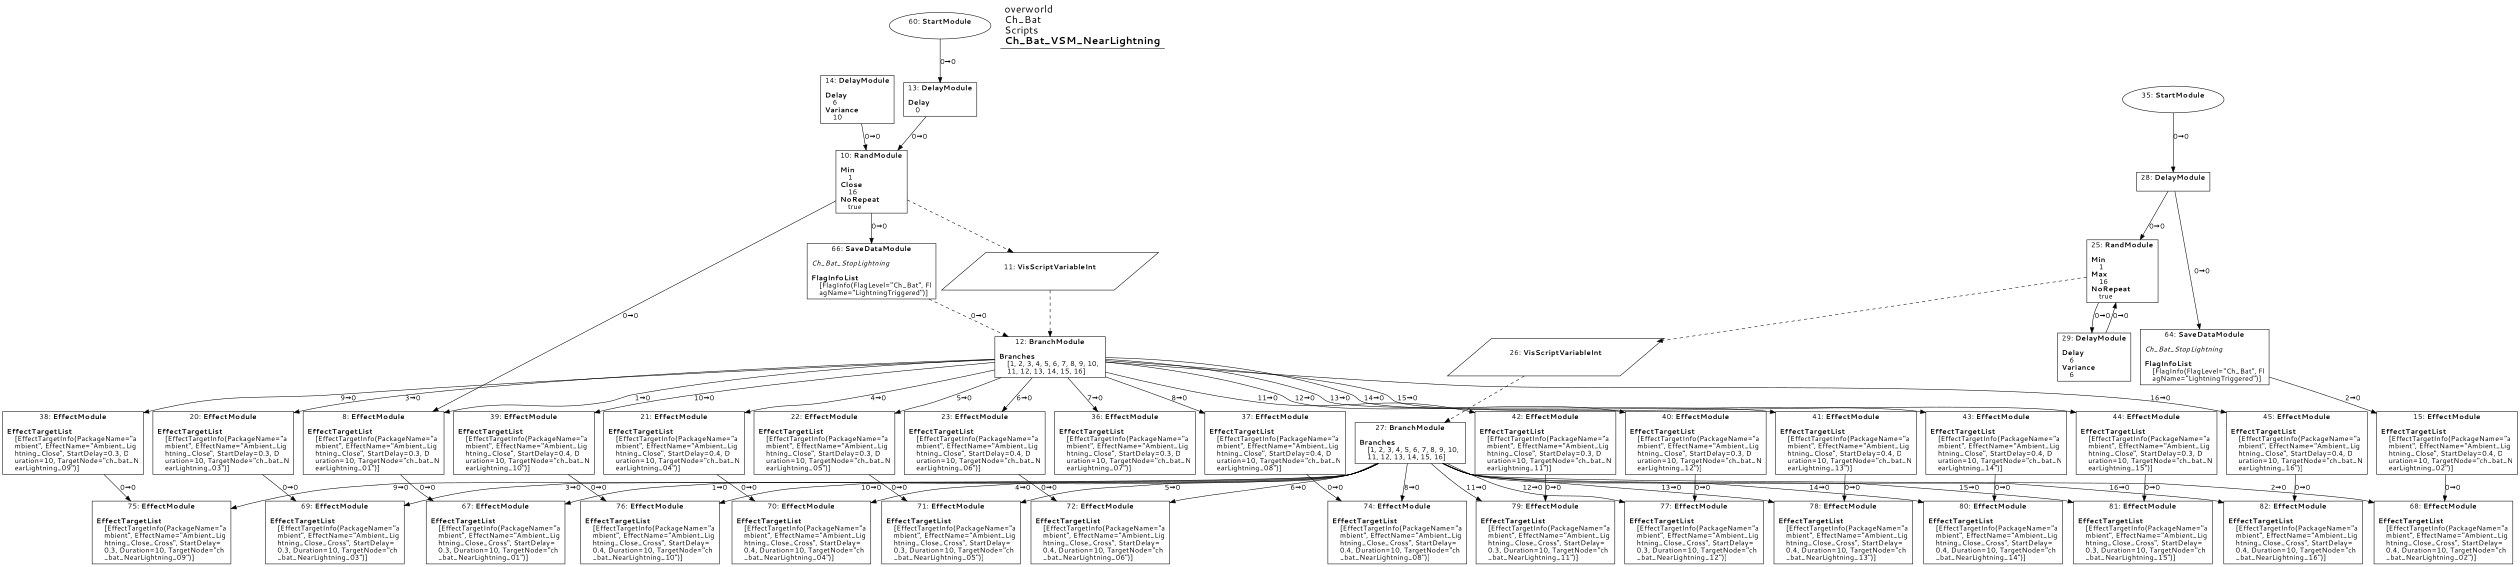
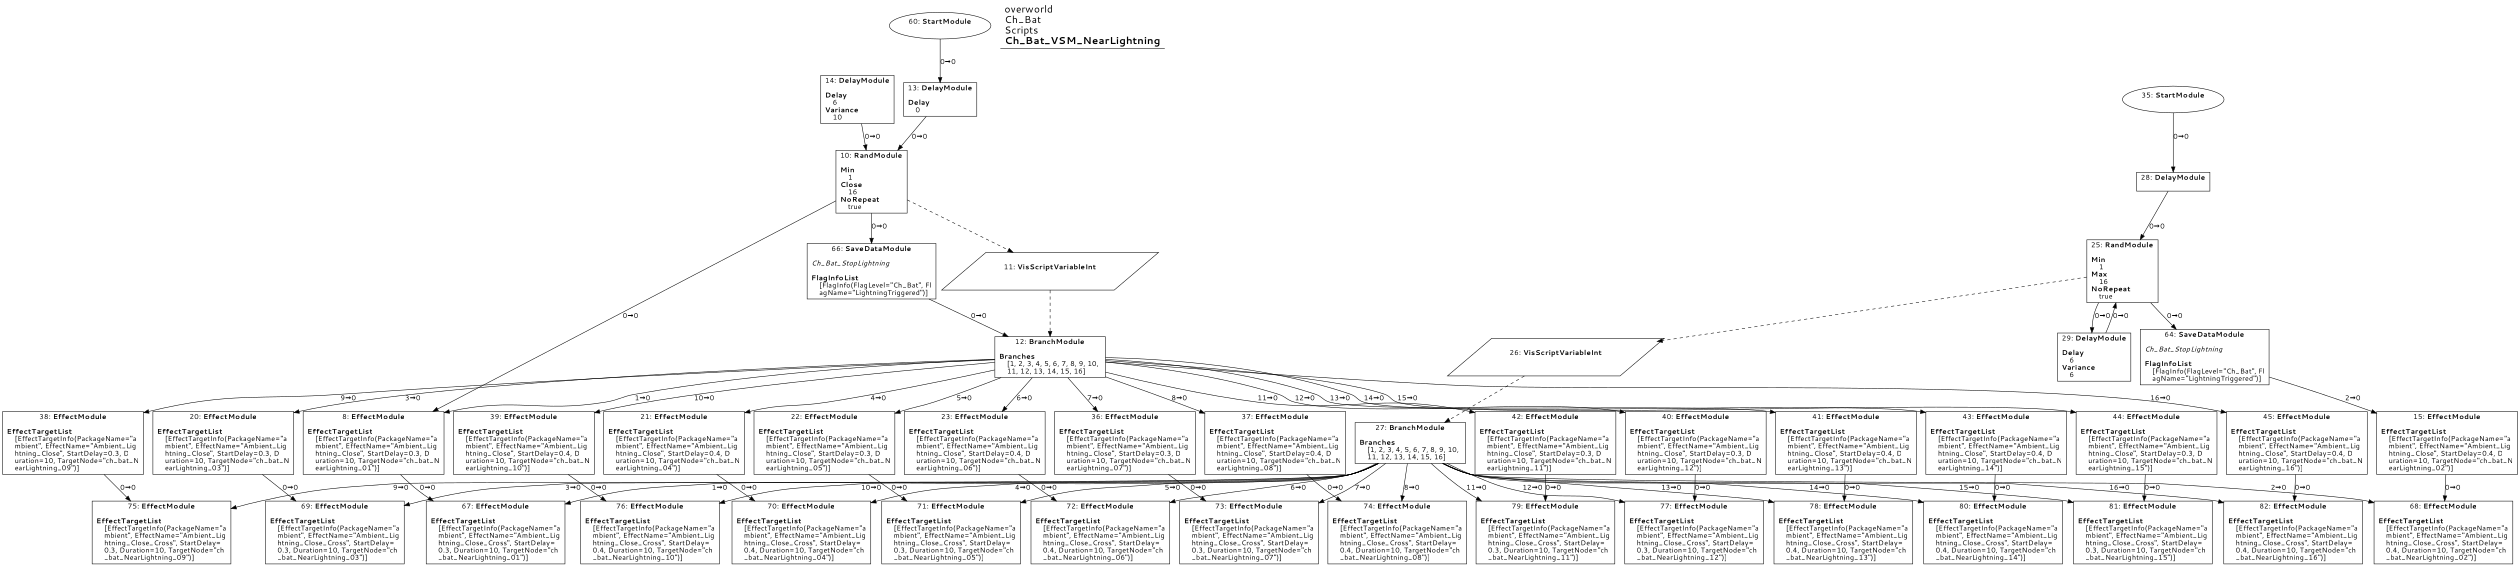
(2187, 258) -> (2161, 314)
(966, 317) -> (966, 317)
none -> (1249, 533)
